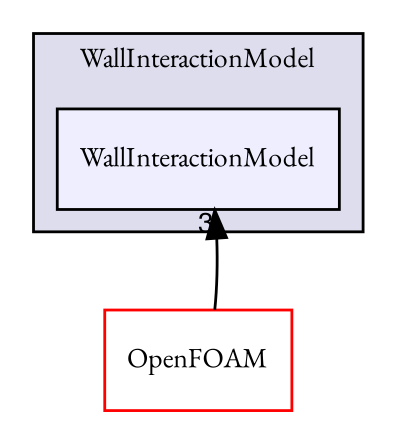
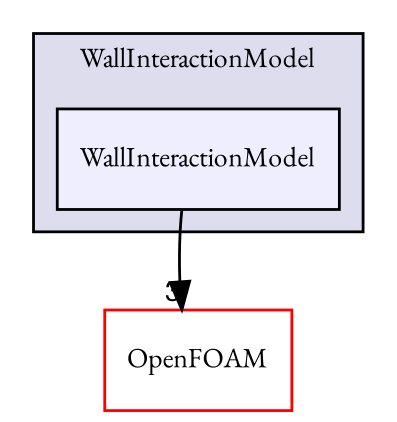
(217, 274) -> (180, 250)
